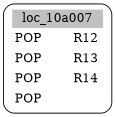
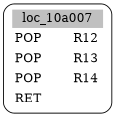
(44, 99) -> (44, 99)
